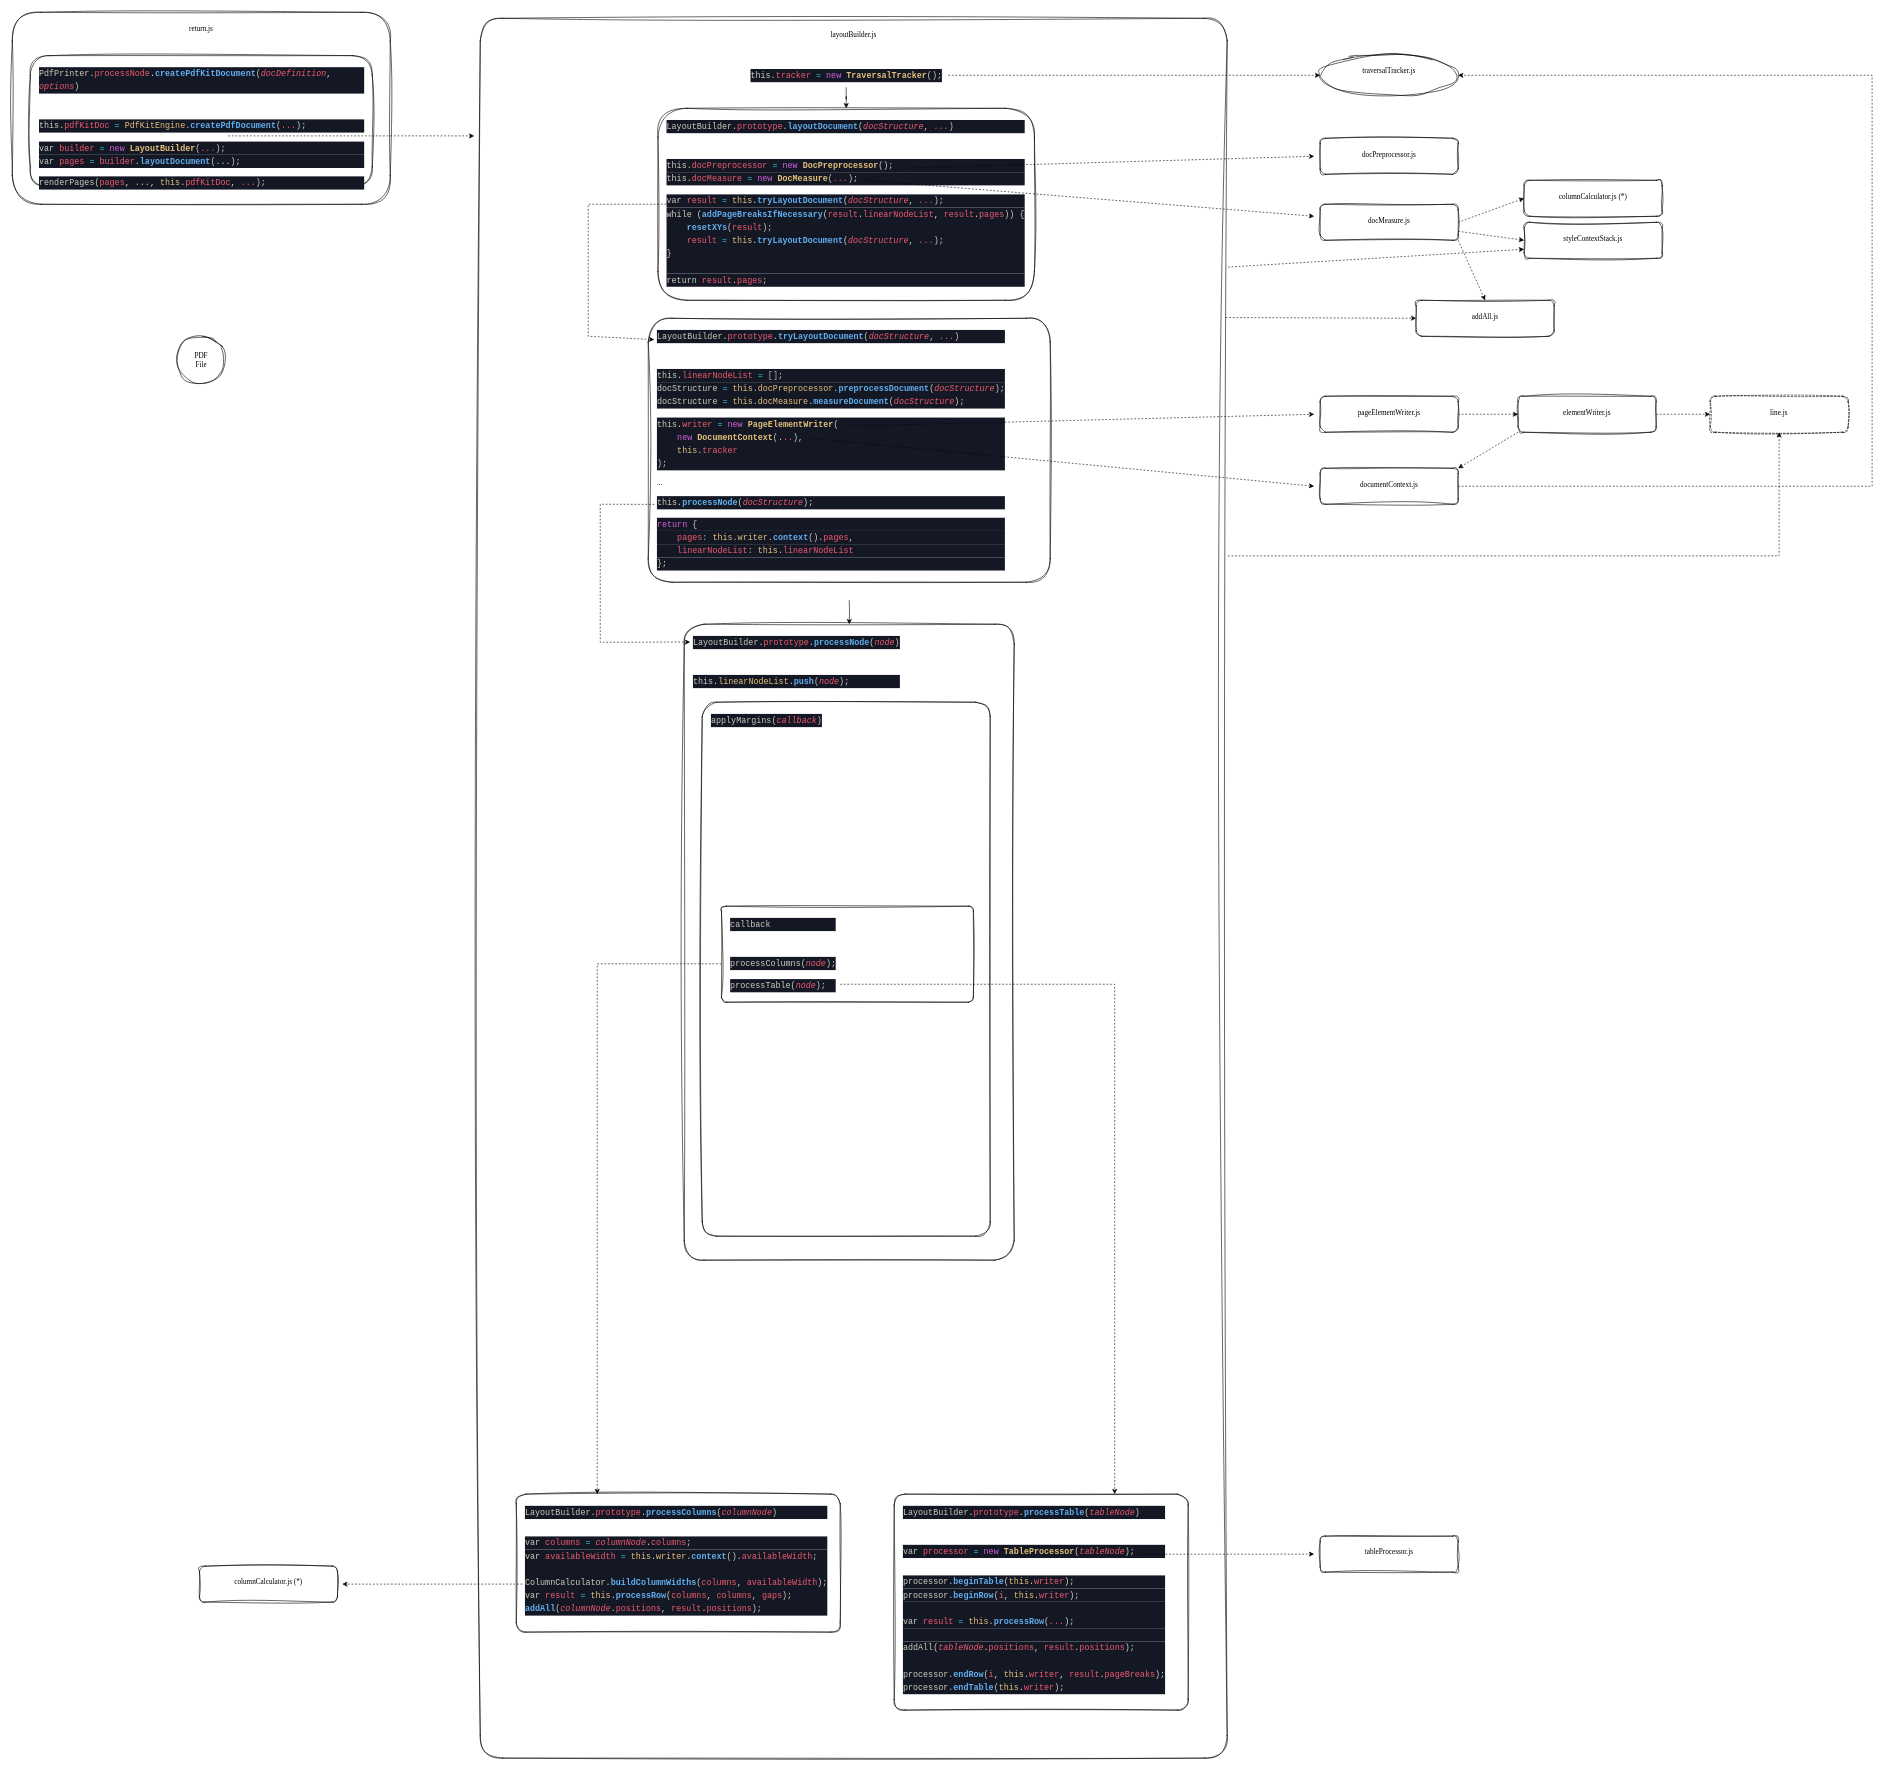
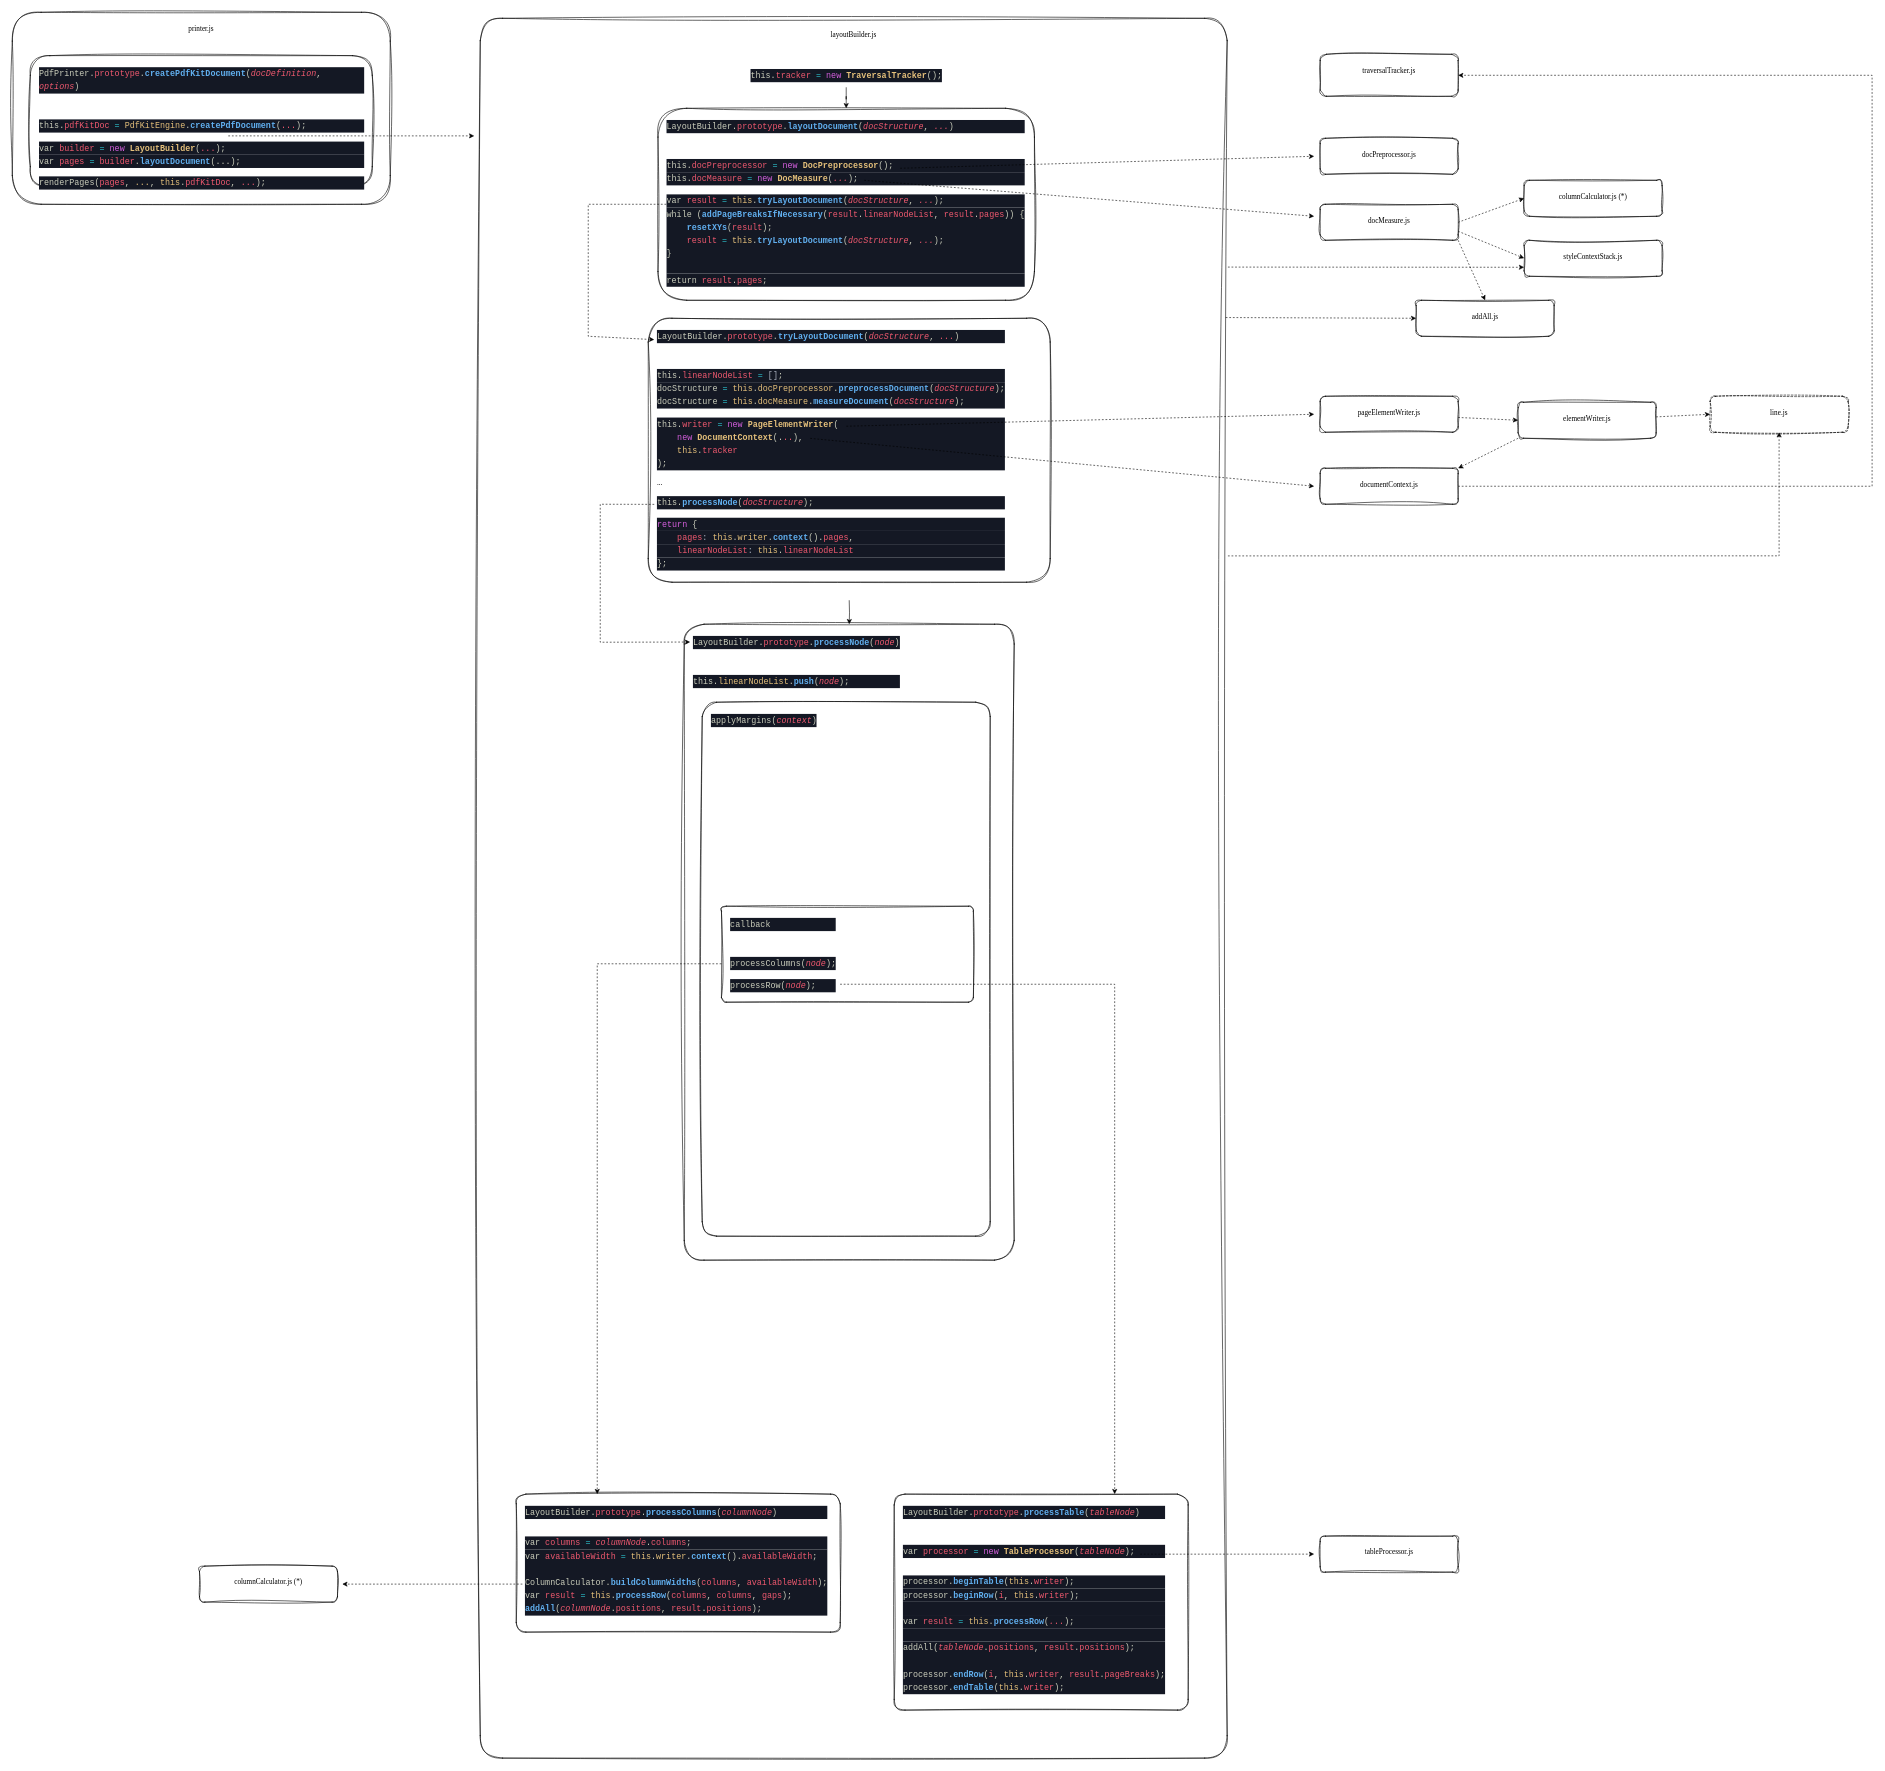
(201, 29) -> (201, 29)
(1314, 75) -> none
(1389, 75) -> (1389, 75)
(165, 89) -> (161, 89)
(1593, 240) -> (1593, 258)
(201, 360) -> none
(1587, 414) -> (1587, 420)
(752, 719) -> (752, 719)
(771, 931) -> (771, 931)
